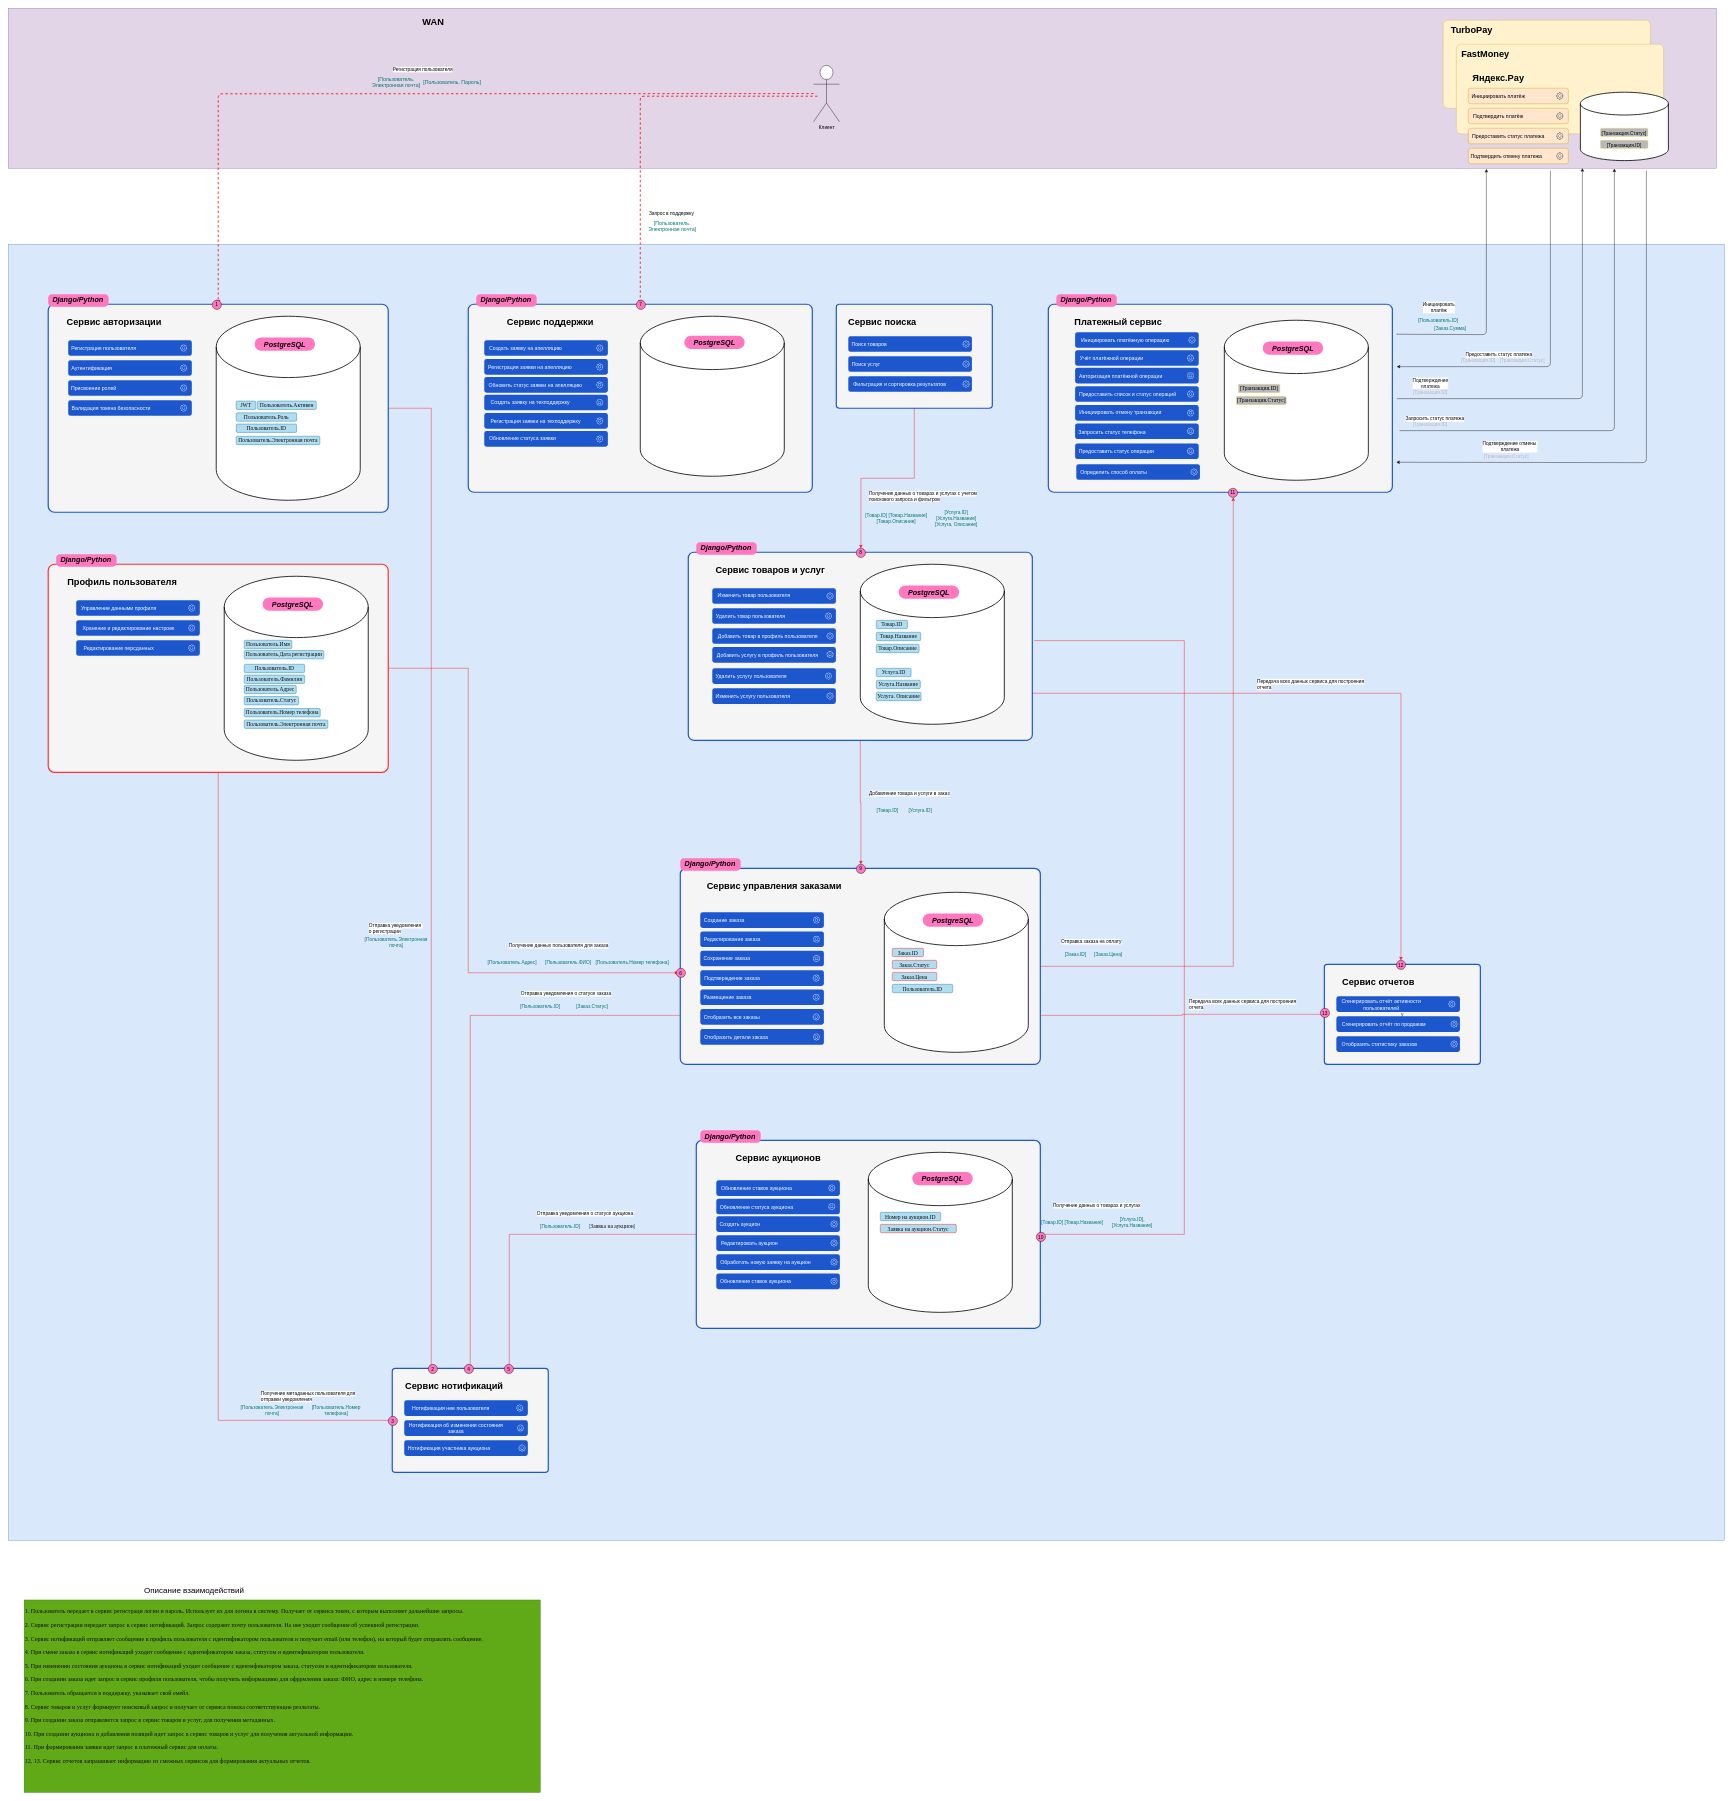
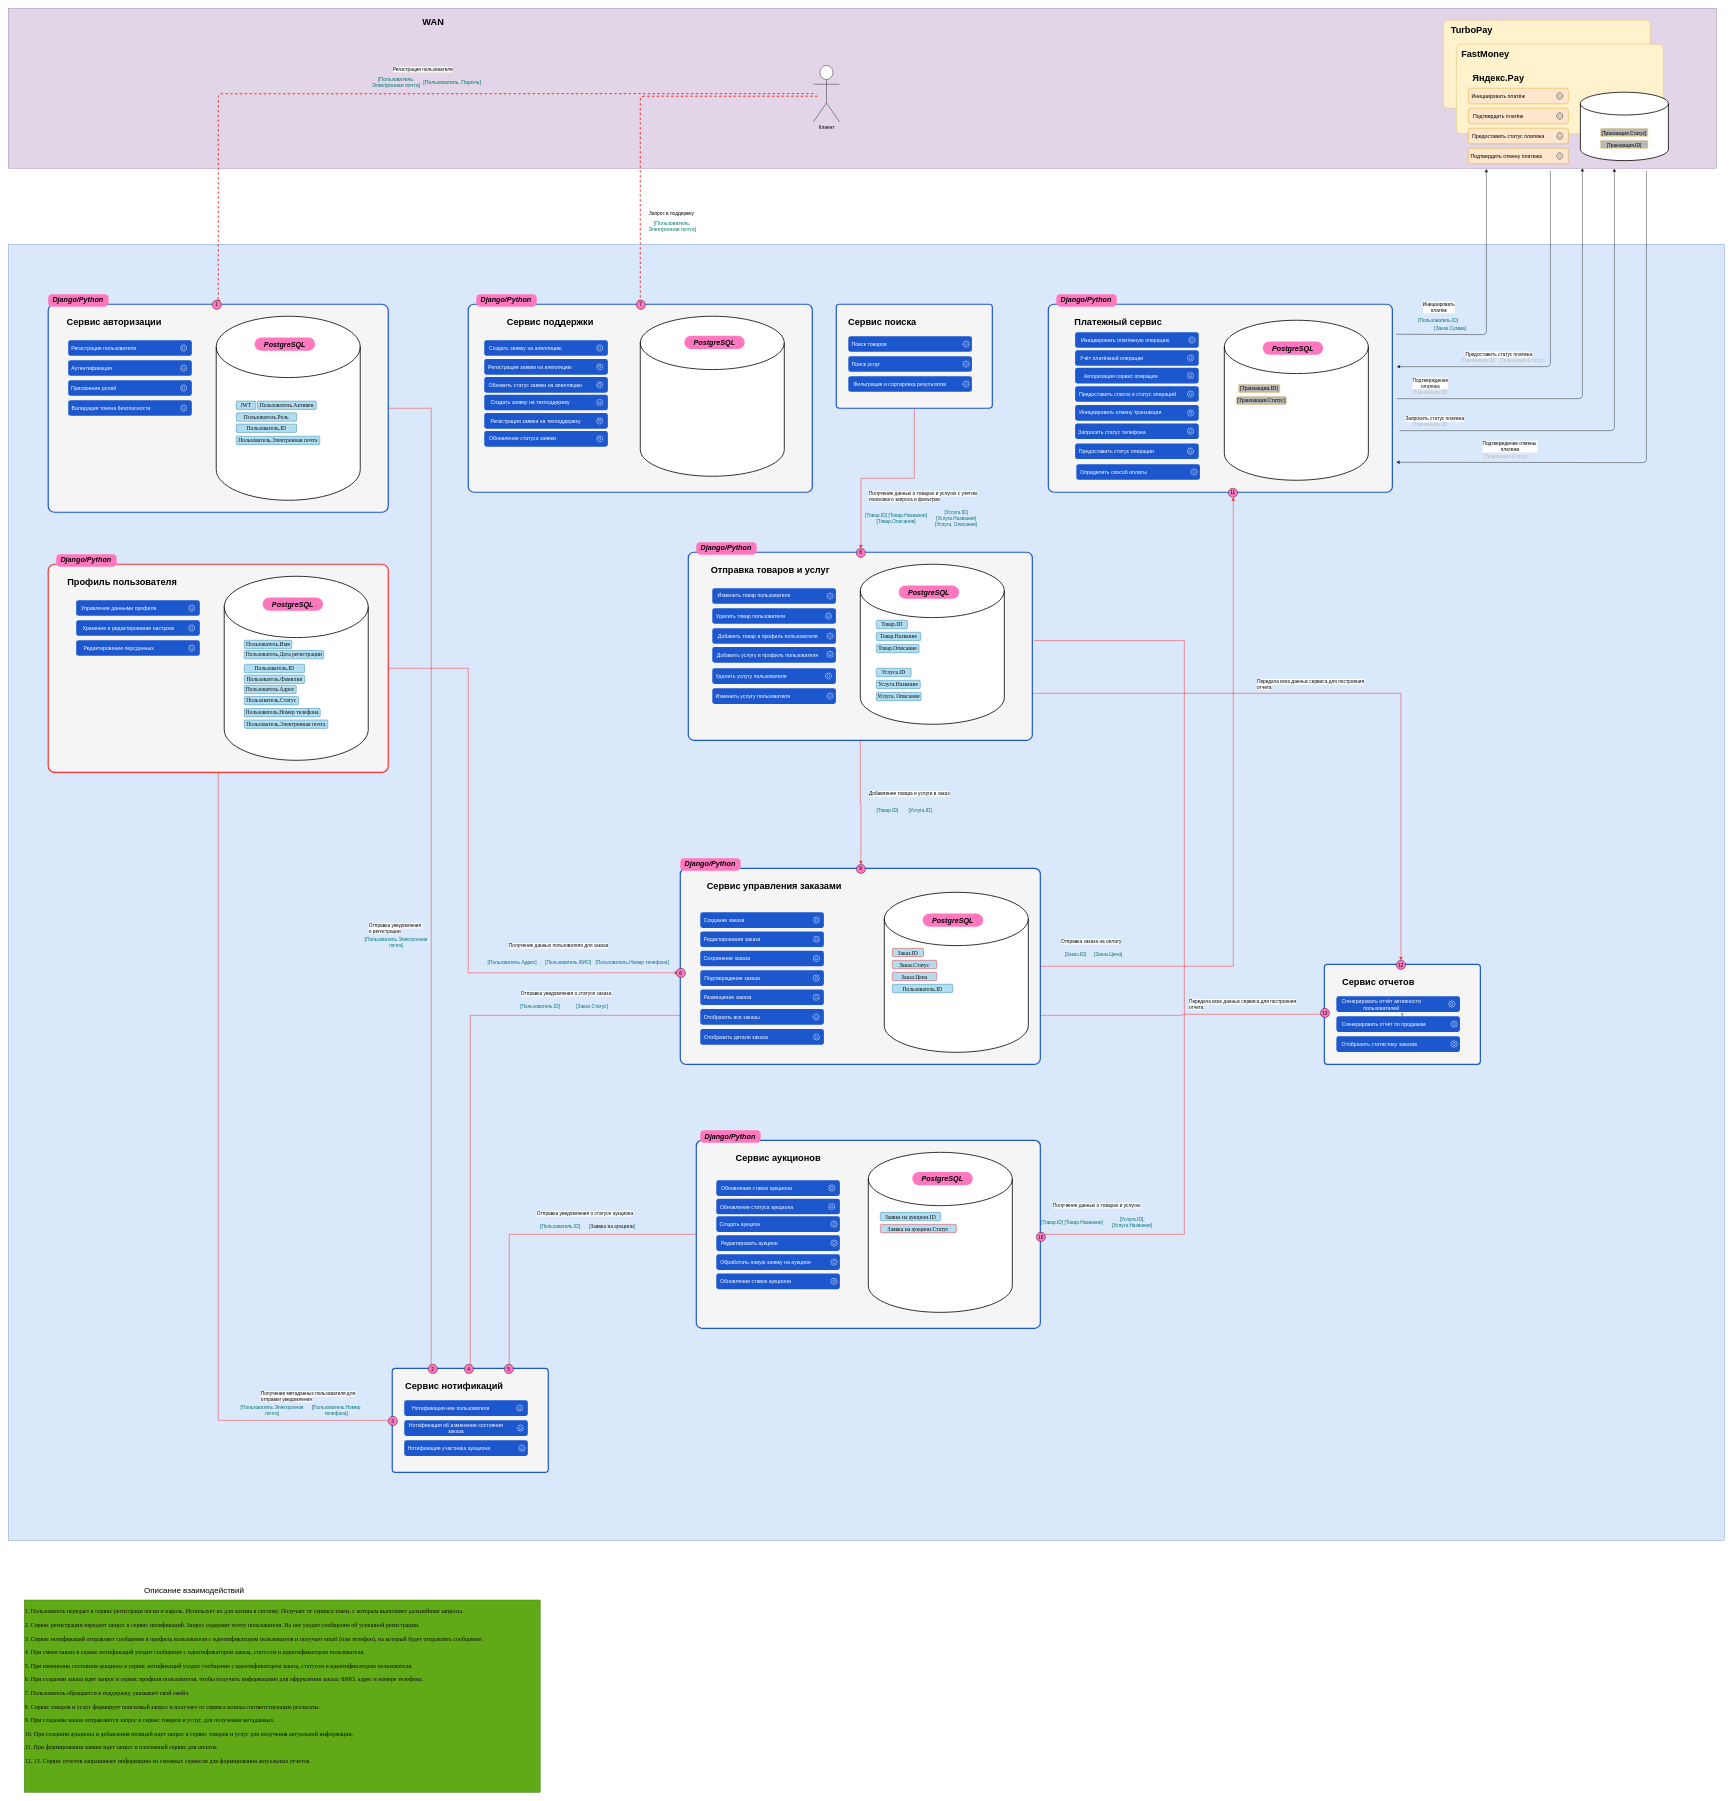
(1121, 376) -> (1121, 376)
(770, 570) -> (770, 570)
(910, 1217) -> (910, 1217)
